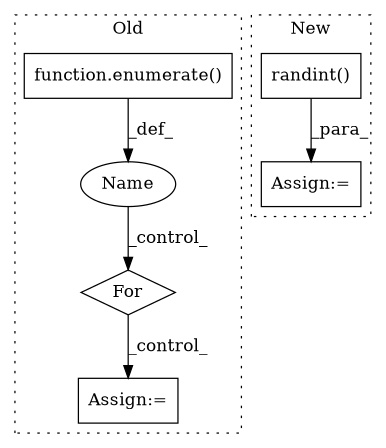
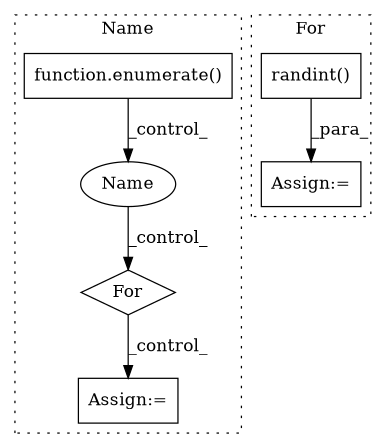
(128, 29) -> (128, 29)
(311, 29) -> (311, 29)
(151, 130) -> (168, 130)
